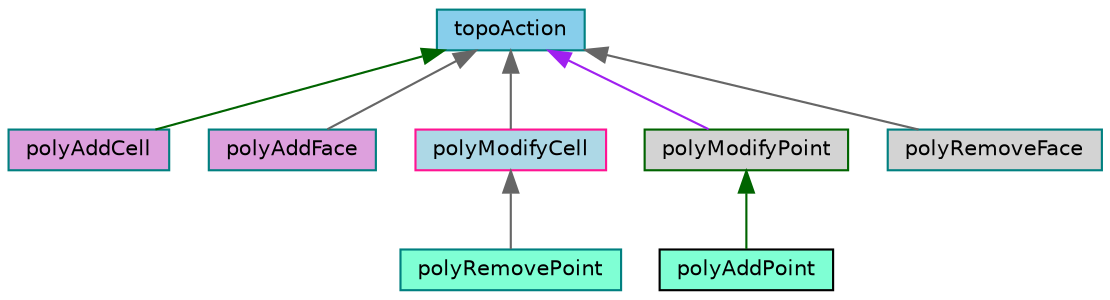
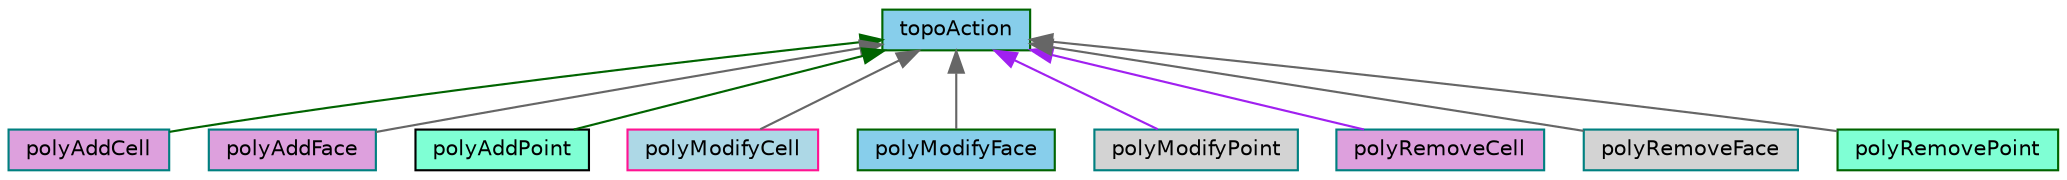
(511, 30) -> (956, 30)
(746, 150) -> (1196, 150)
none -> (956, 150)
none -> (1440, 150)
(511, 221) -> (1445, 84)
(746, 221) -> (719, 93)
(511, 270) -> (1948, 150)
